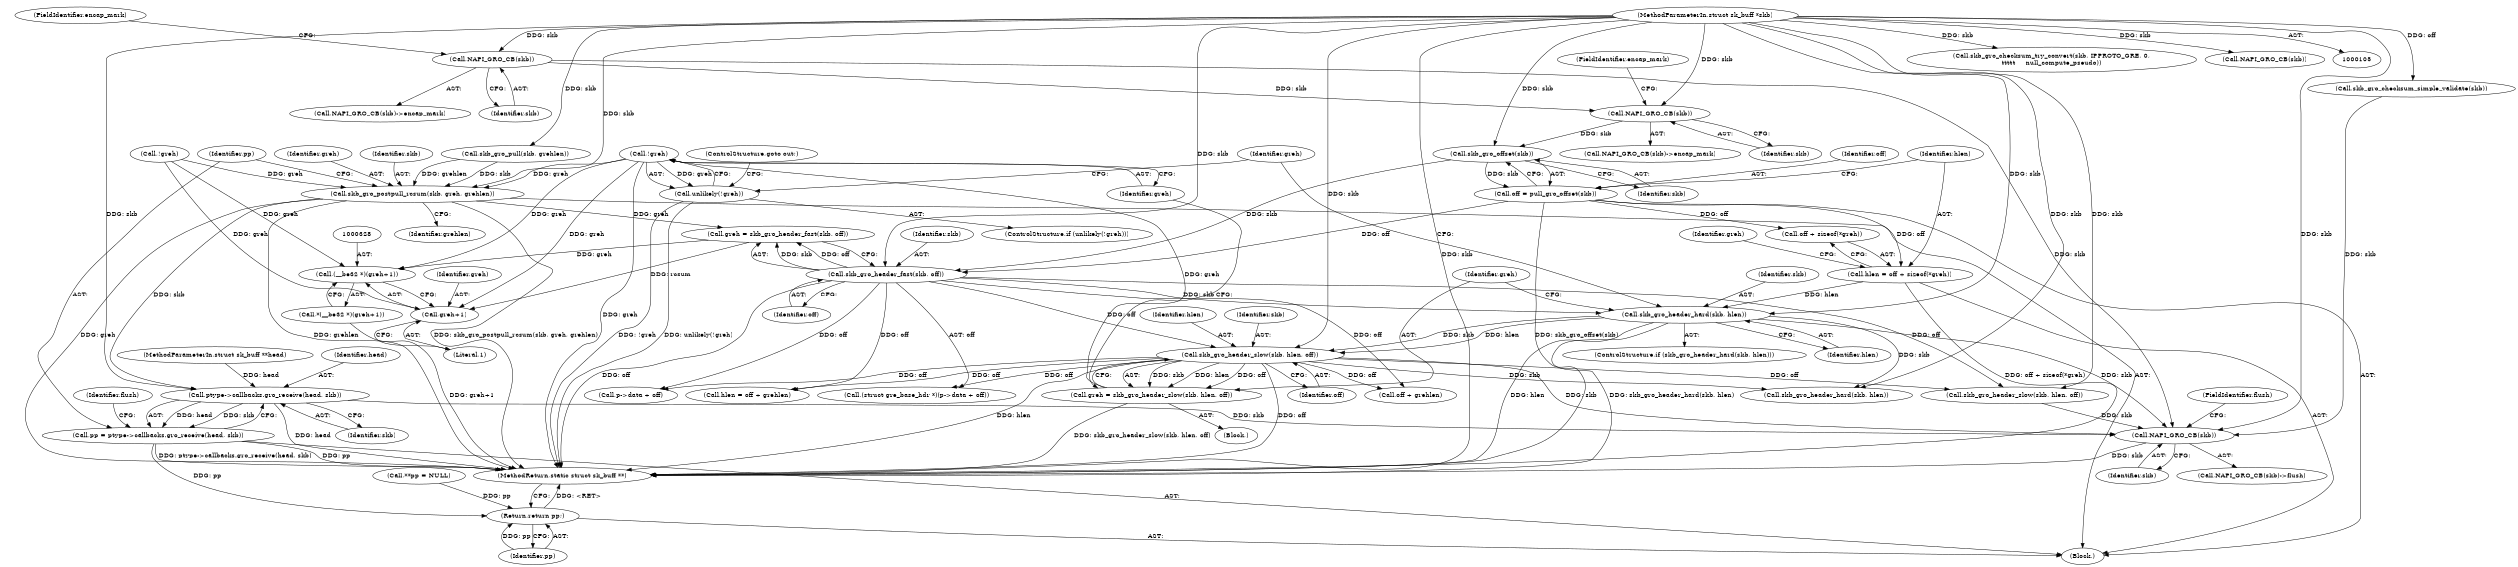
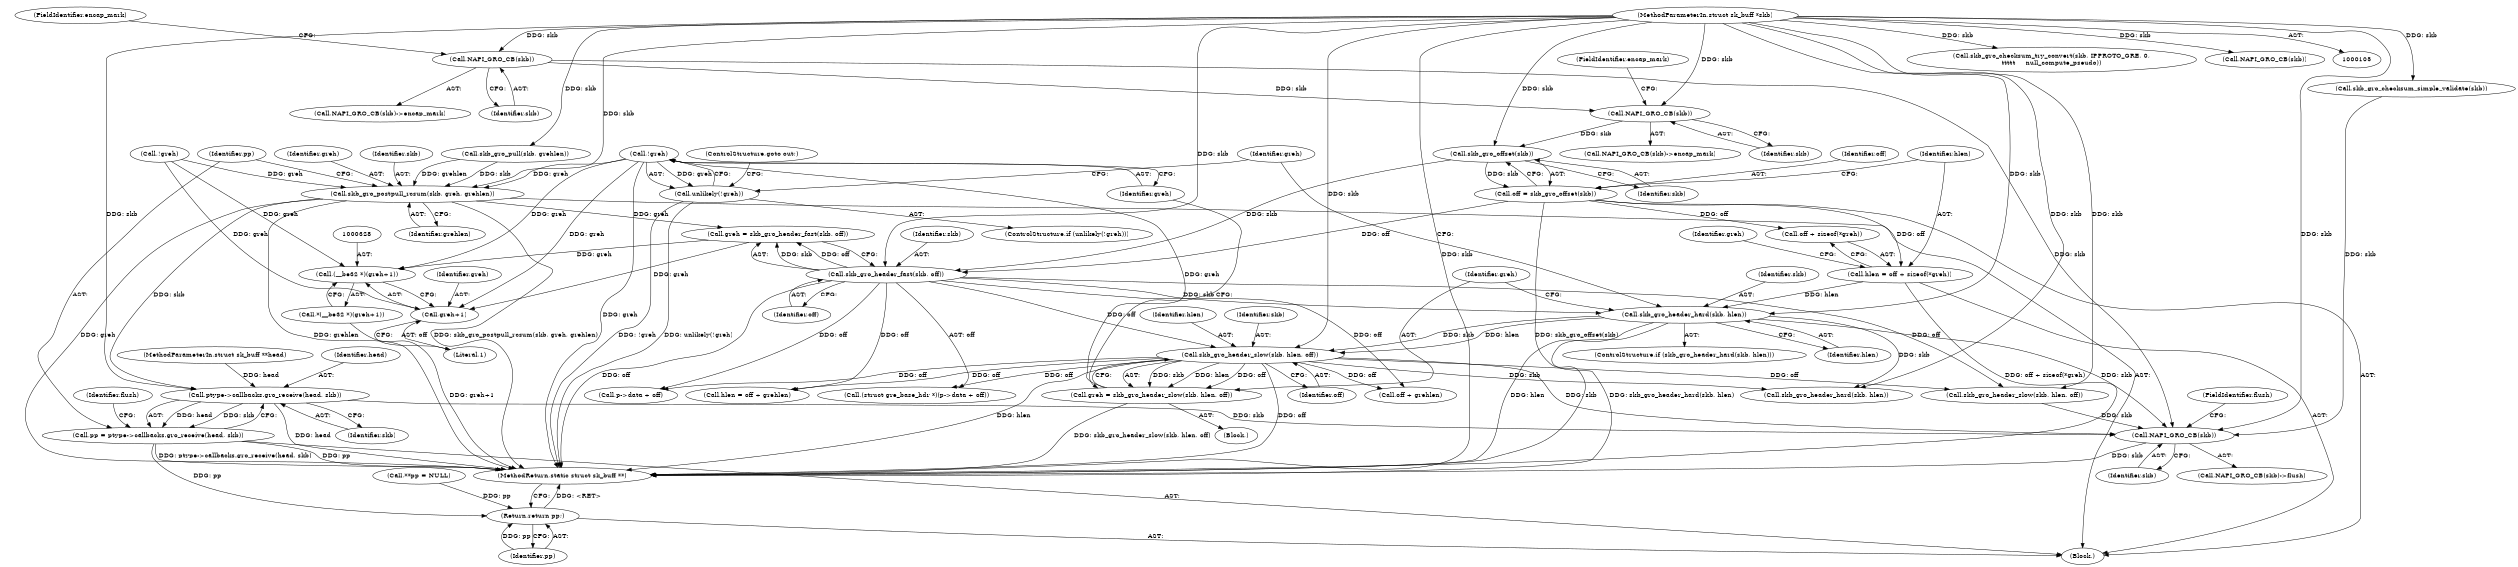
(2422, 35) -> (2422, 35)
(1546, 194) -> (1546, 194)
none -> (411, 219)
(671, 275) -> (671, 275)
(414, 335) -> (414, 335)
